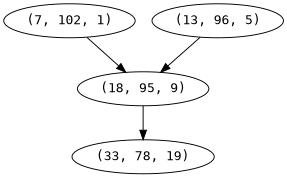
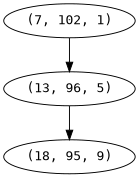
(103, 52) -> (69, 50)
(143, 157) -> none
